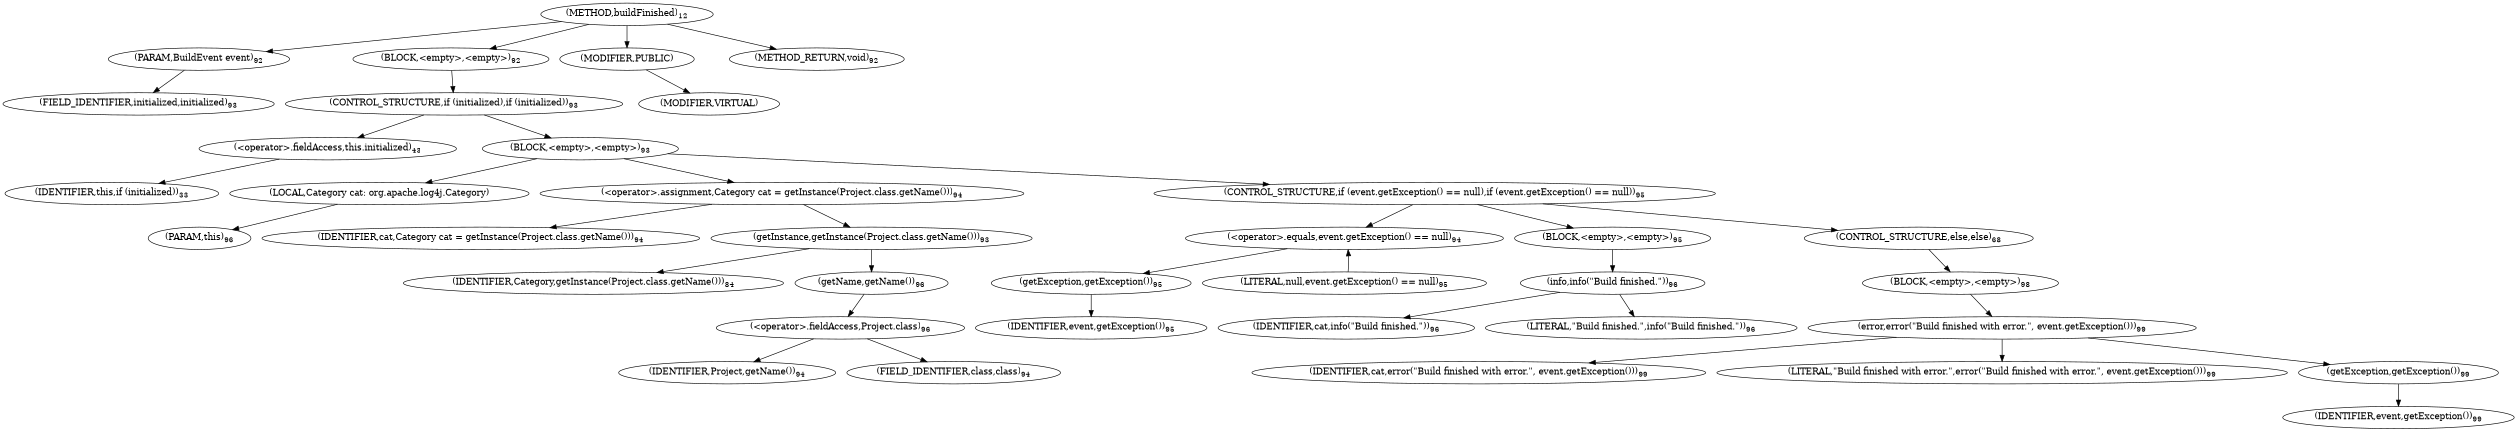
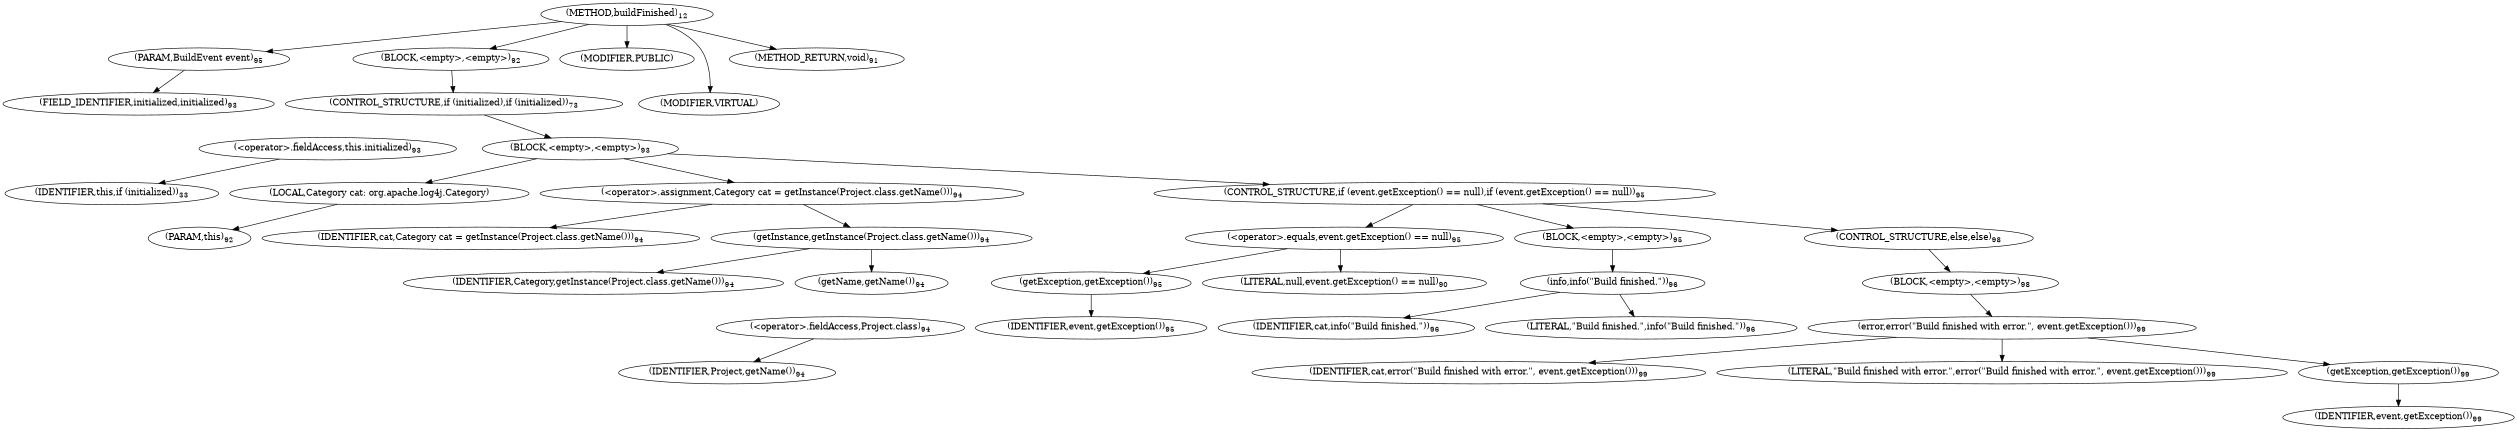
(259, 58) -> (259, 58)
(874, 58) -> (874, 58)
(665, 80) -> (699, 47)
(574, 103) -> (574, 103)
(394, 125) -> none
(417, 148) -> (417, 148)
(229, 237) -> (229, 237)
(985, 237) -> (985, 237)
(1457, 237) -> (1457, 237)
(1997, 237) -> (1997, 237)
(1349, 264) -> (1340, 258)
(730, 282) -> (730, 282)
(920, 282) -> (920, 282)
(1444, 282) -> (1444, 282)
(858, 303) -> none
(926, 327) -> (926, 327)
(954, 373) -> none
